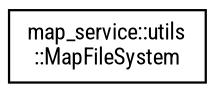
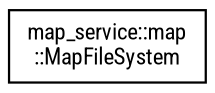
(107, 46) -> (107, 46)
